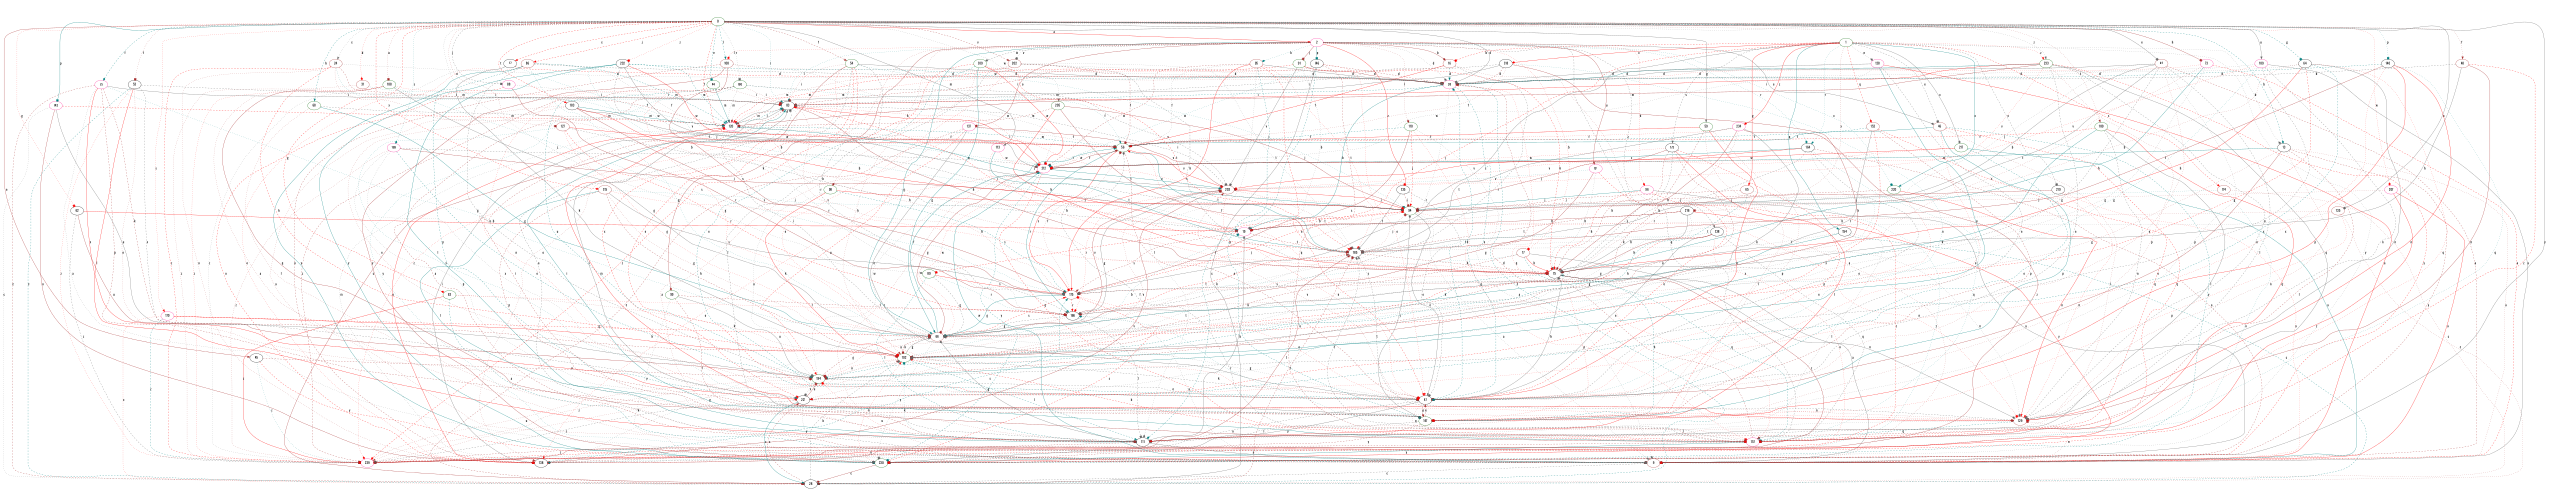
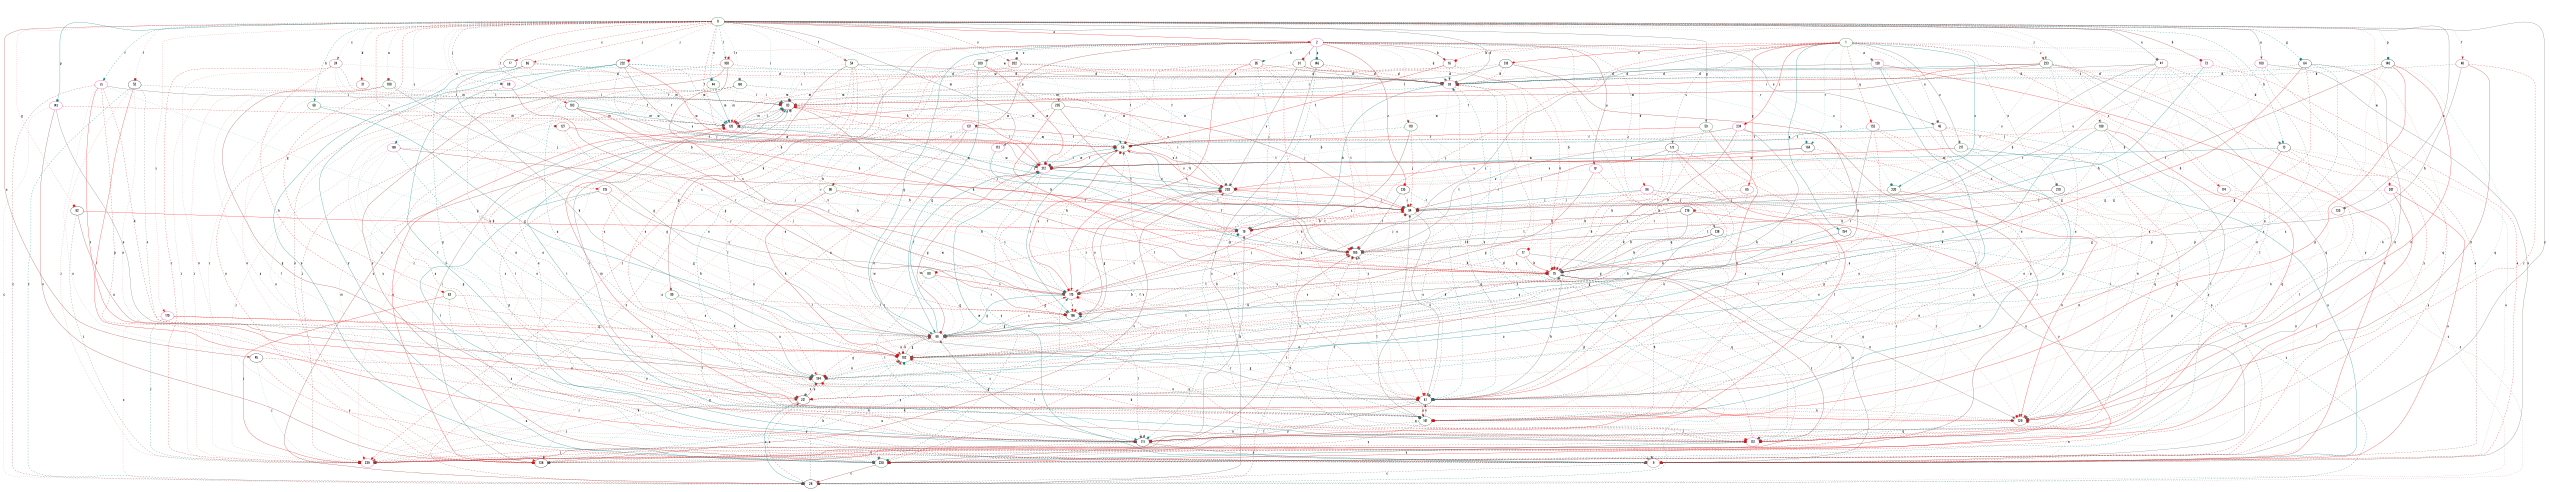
(1179, 379) -> none
